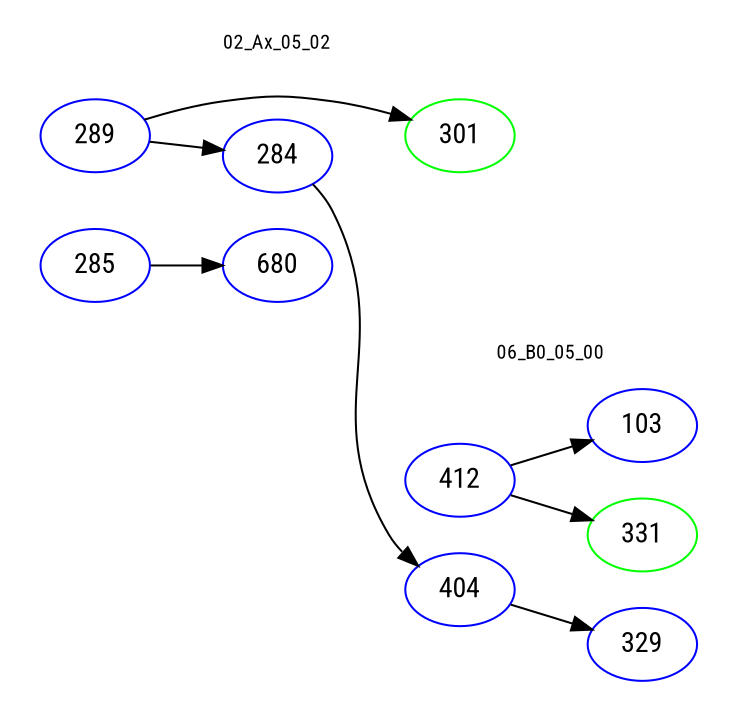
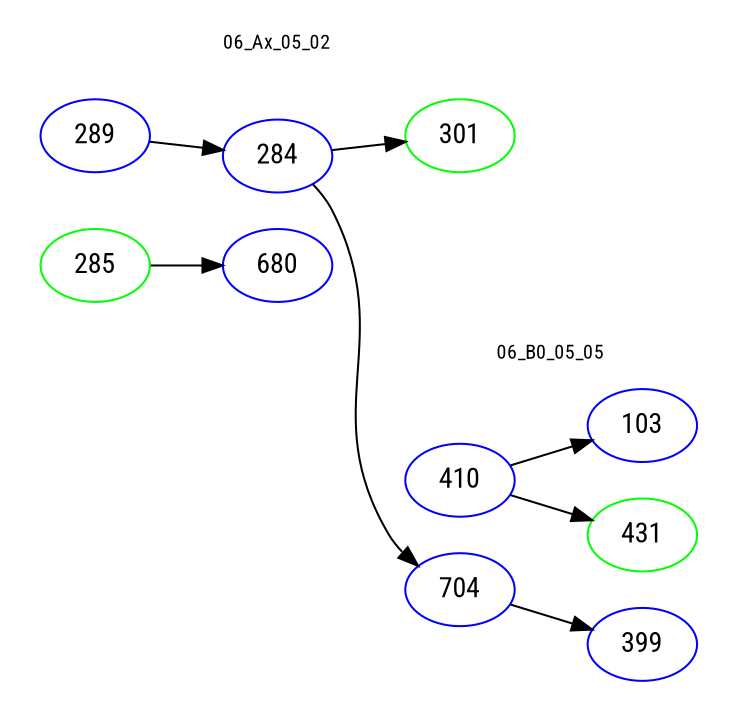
(278, 44) -> (278, 44)
(267, 97) -> (359, 147)
(95, 265) -> (95, 265)
(551, 354) -> (551, 354)
(460, 480) -> (460, 480)
(642, 535) -> (642, 535)
(460, 590) -> (460, 590)
(642, 644) -> (642, 644)
